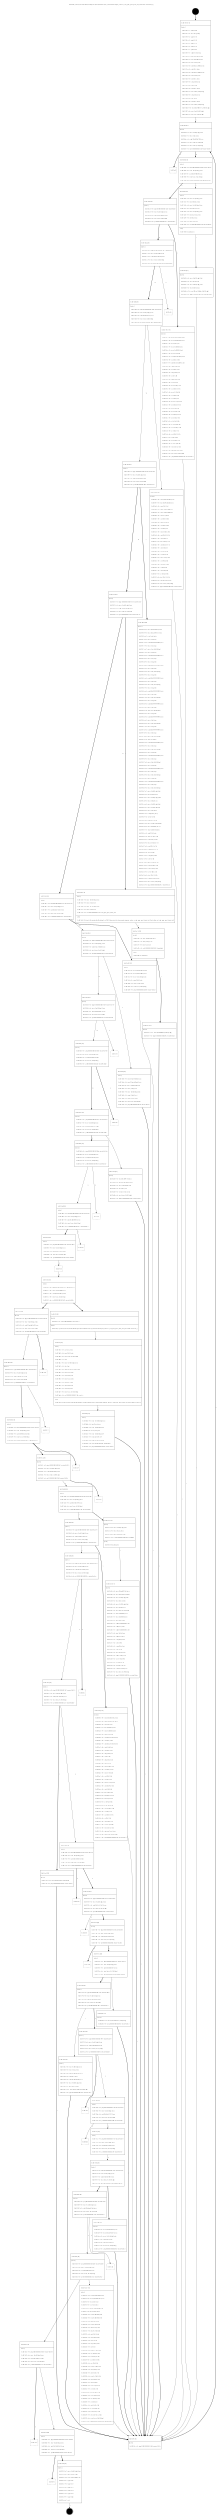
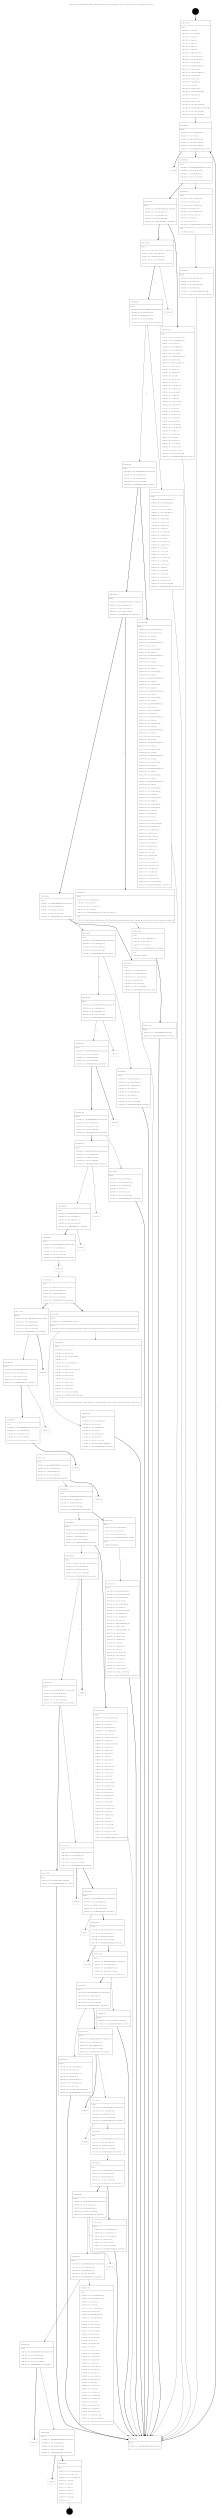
(98, 1407) -> (49, 1384)
(38, 1449) -> none
